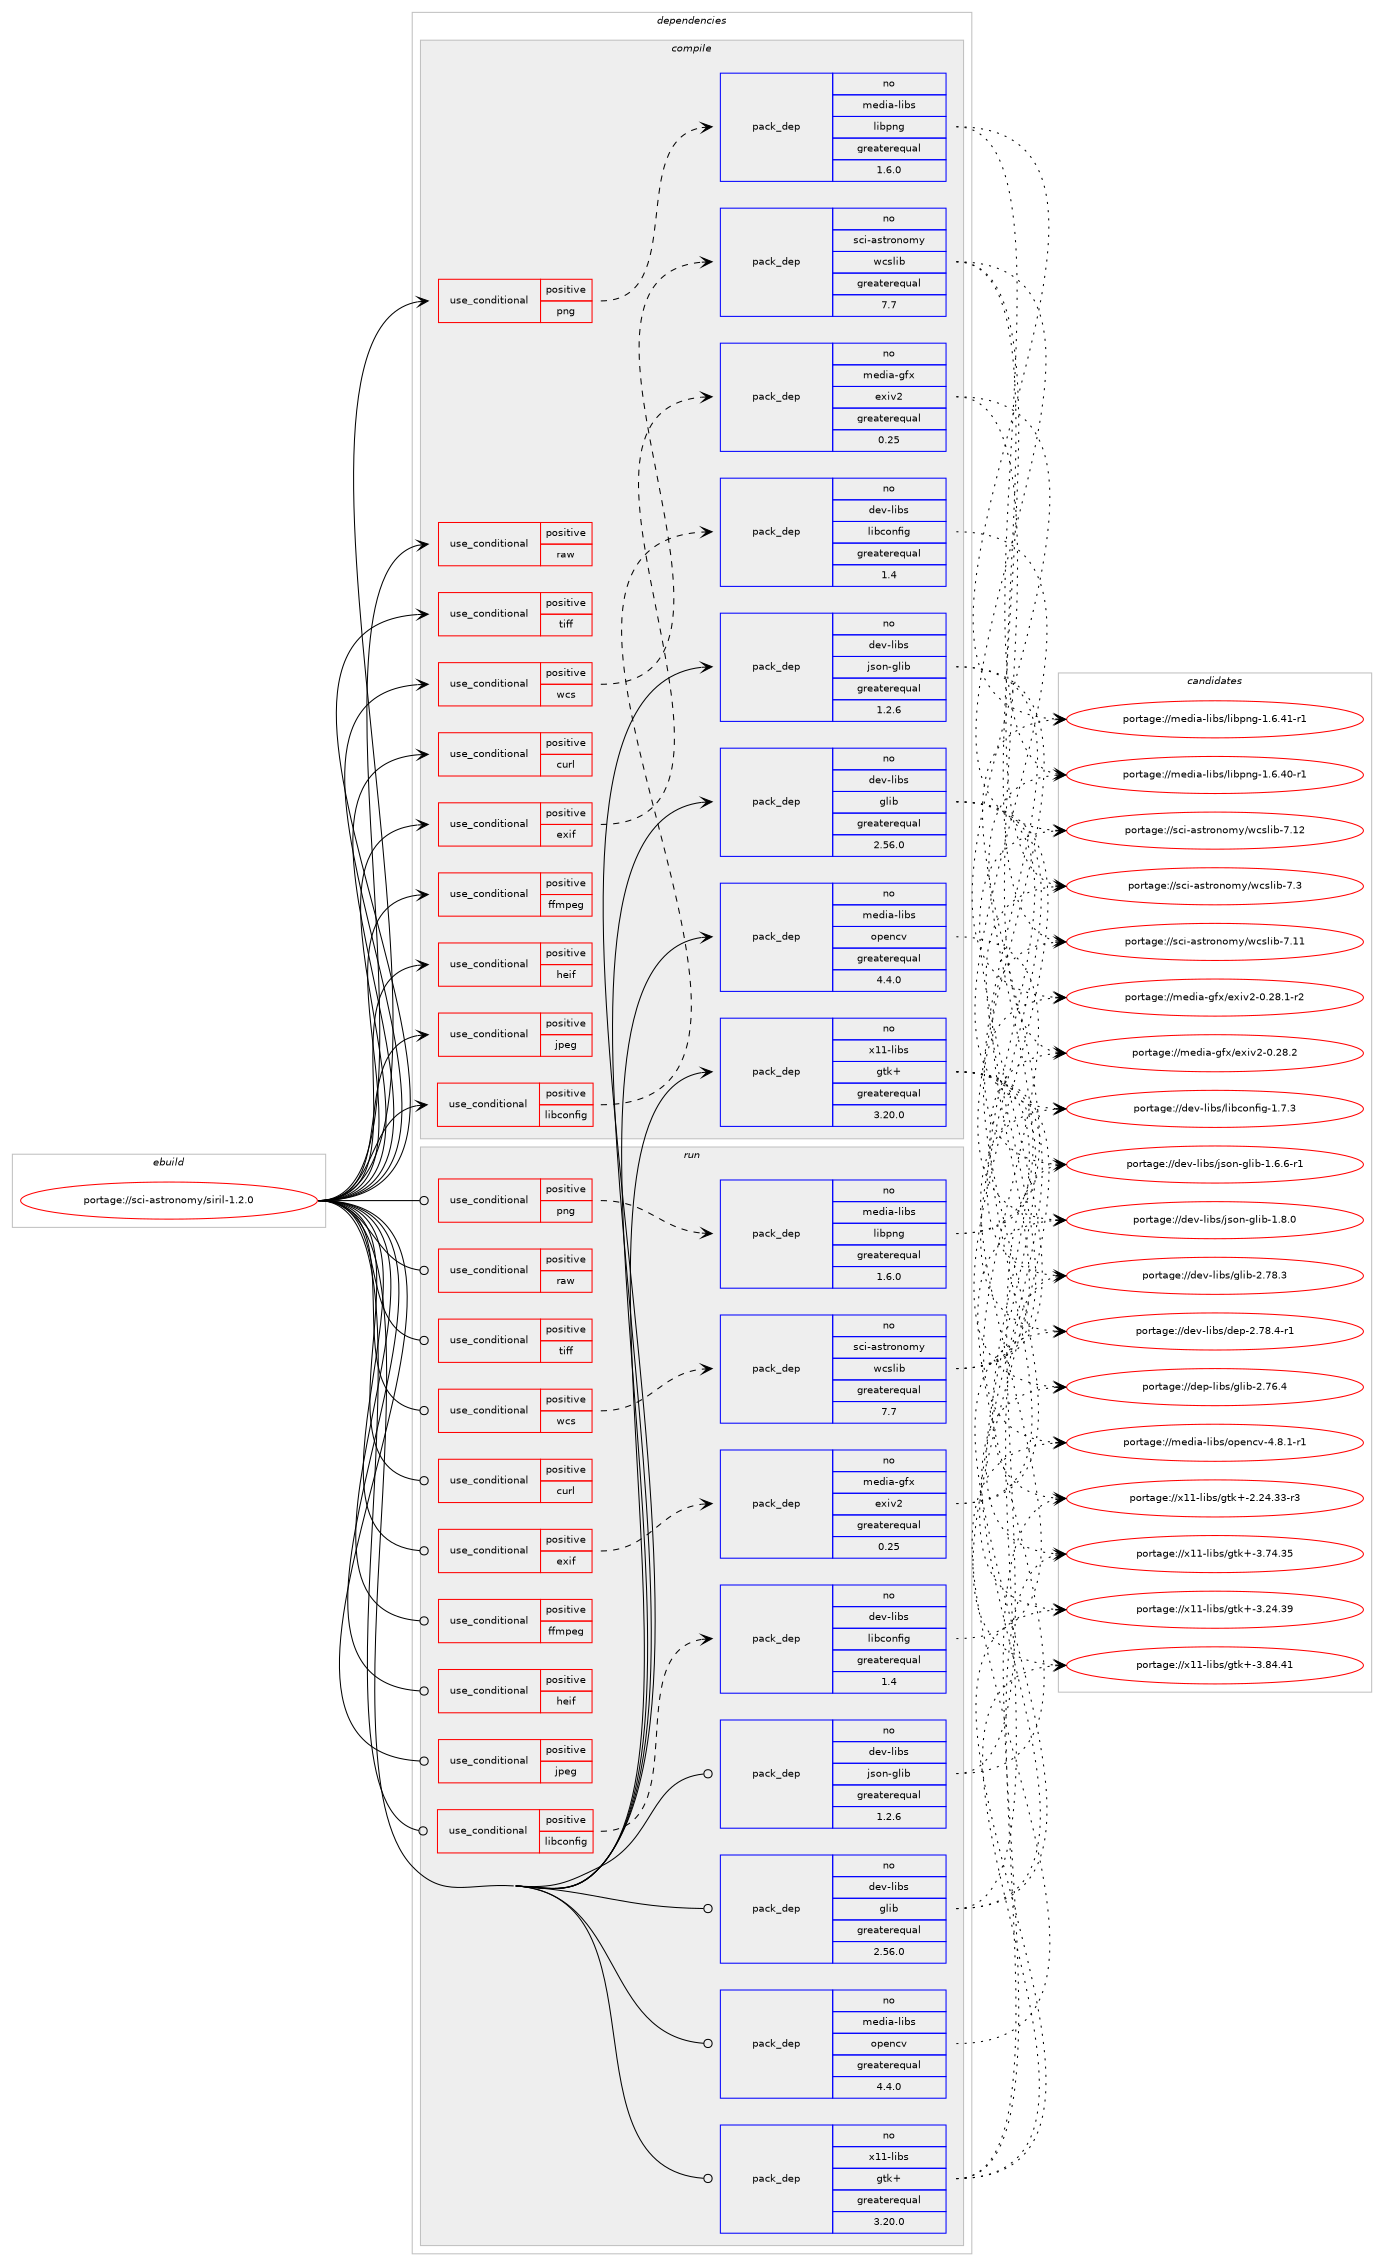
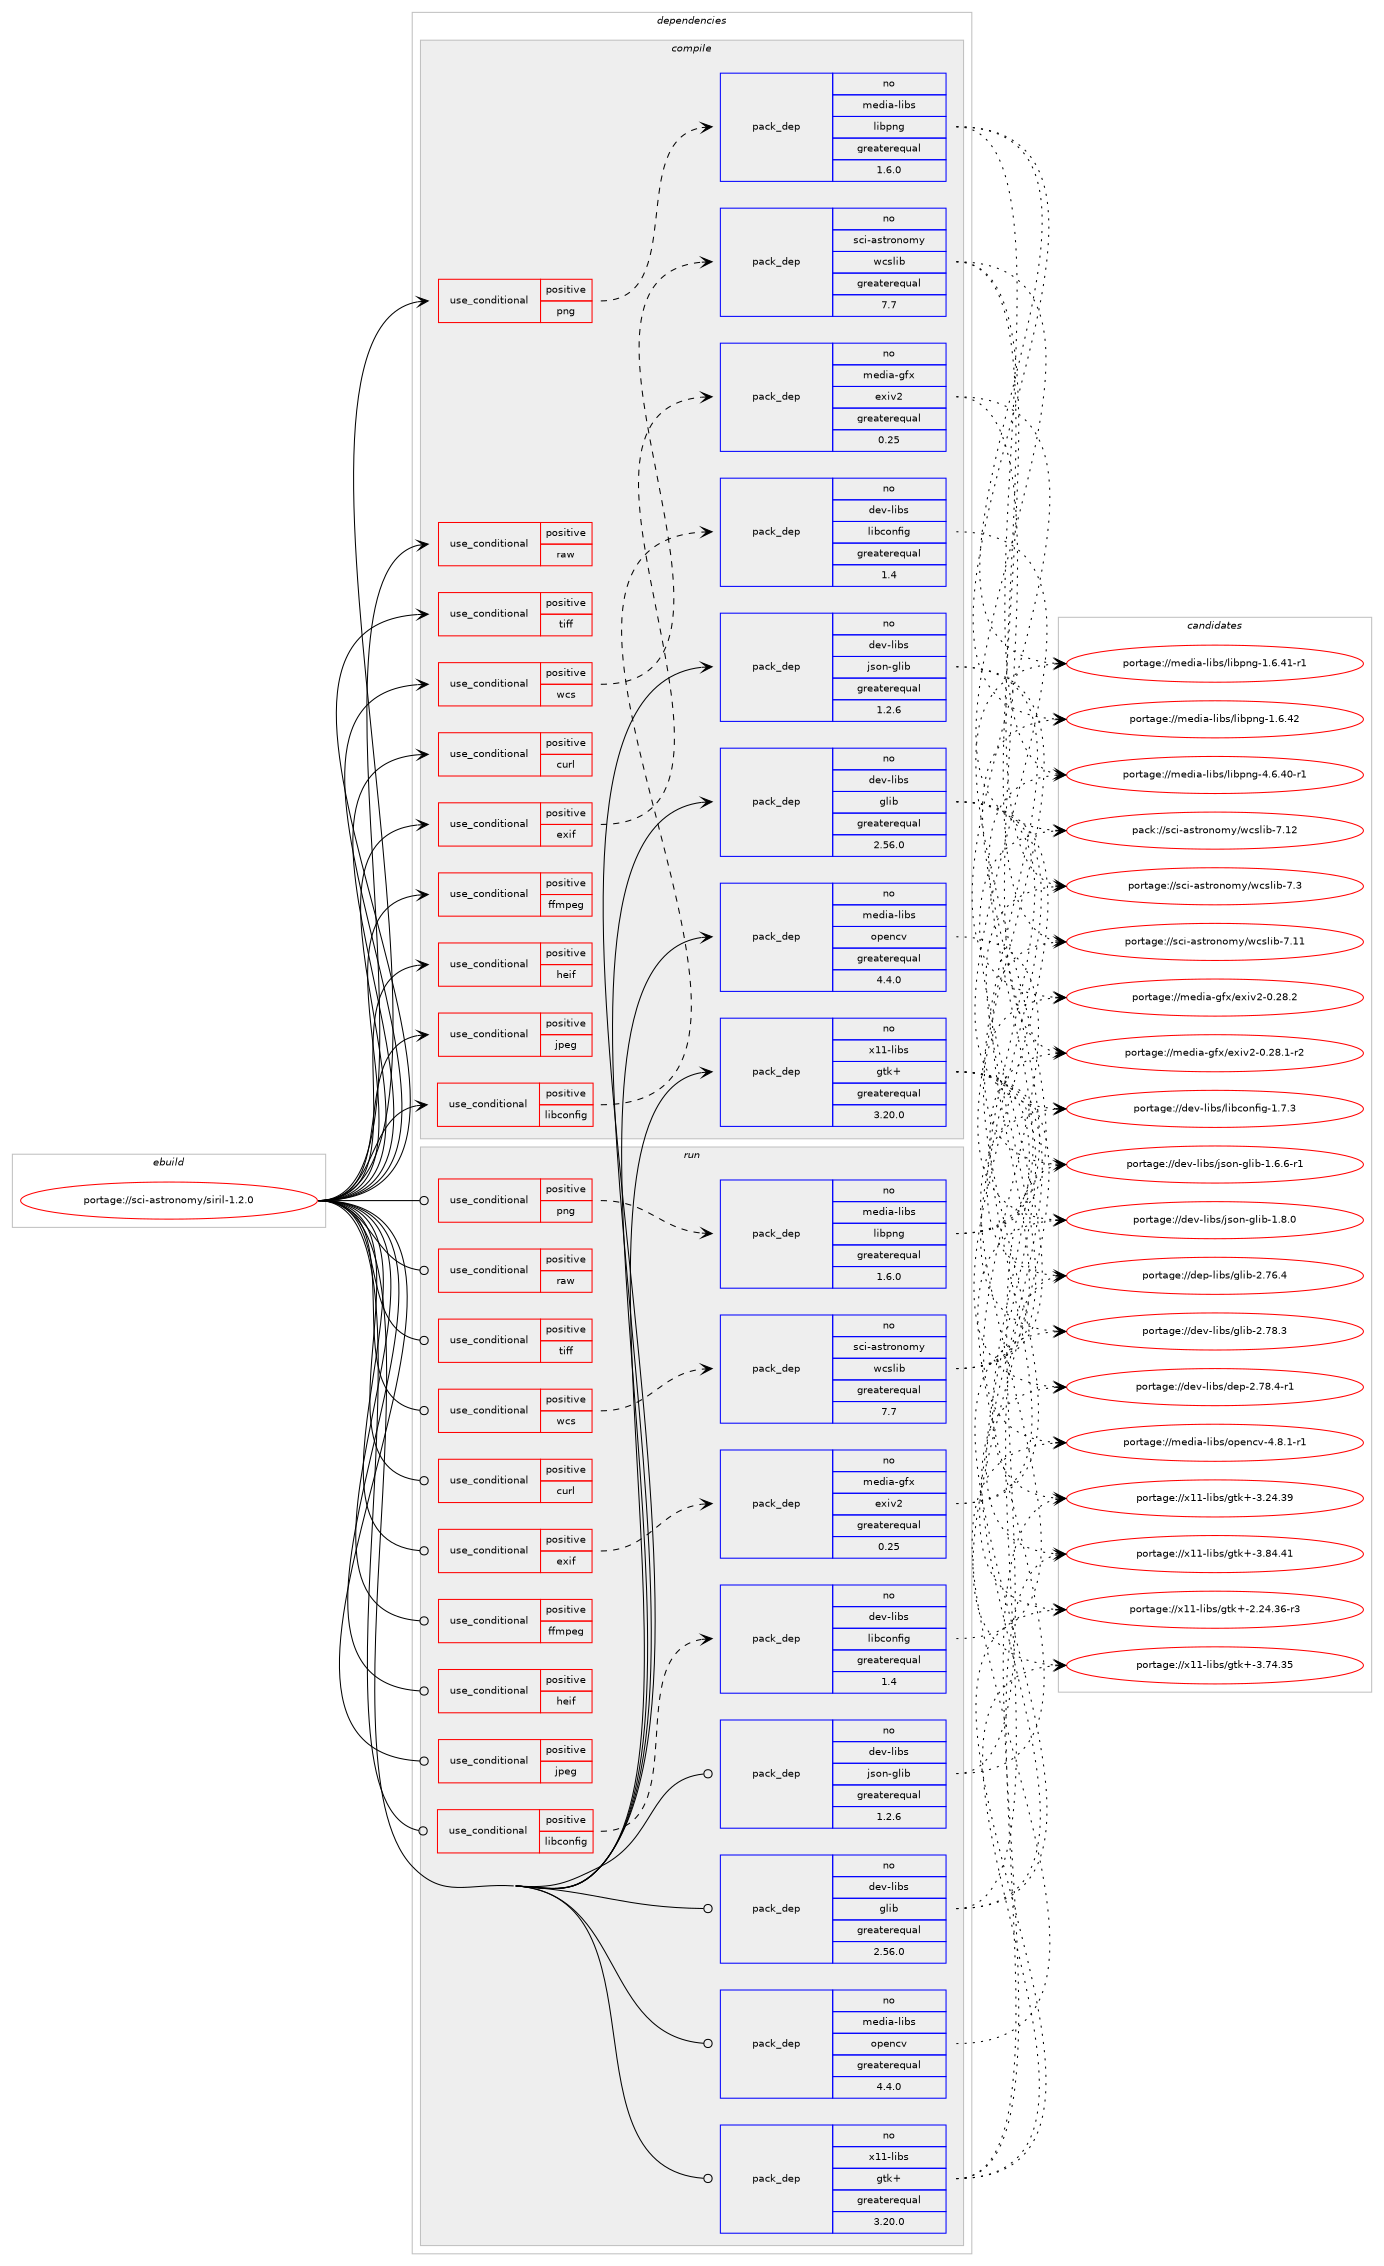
none -> (1215, 719)
(1215, 775) -> (1215, 775)
(1215, 831) -> (1215, 831)
(1215, 1498) -> (1215, 1610)
